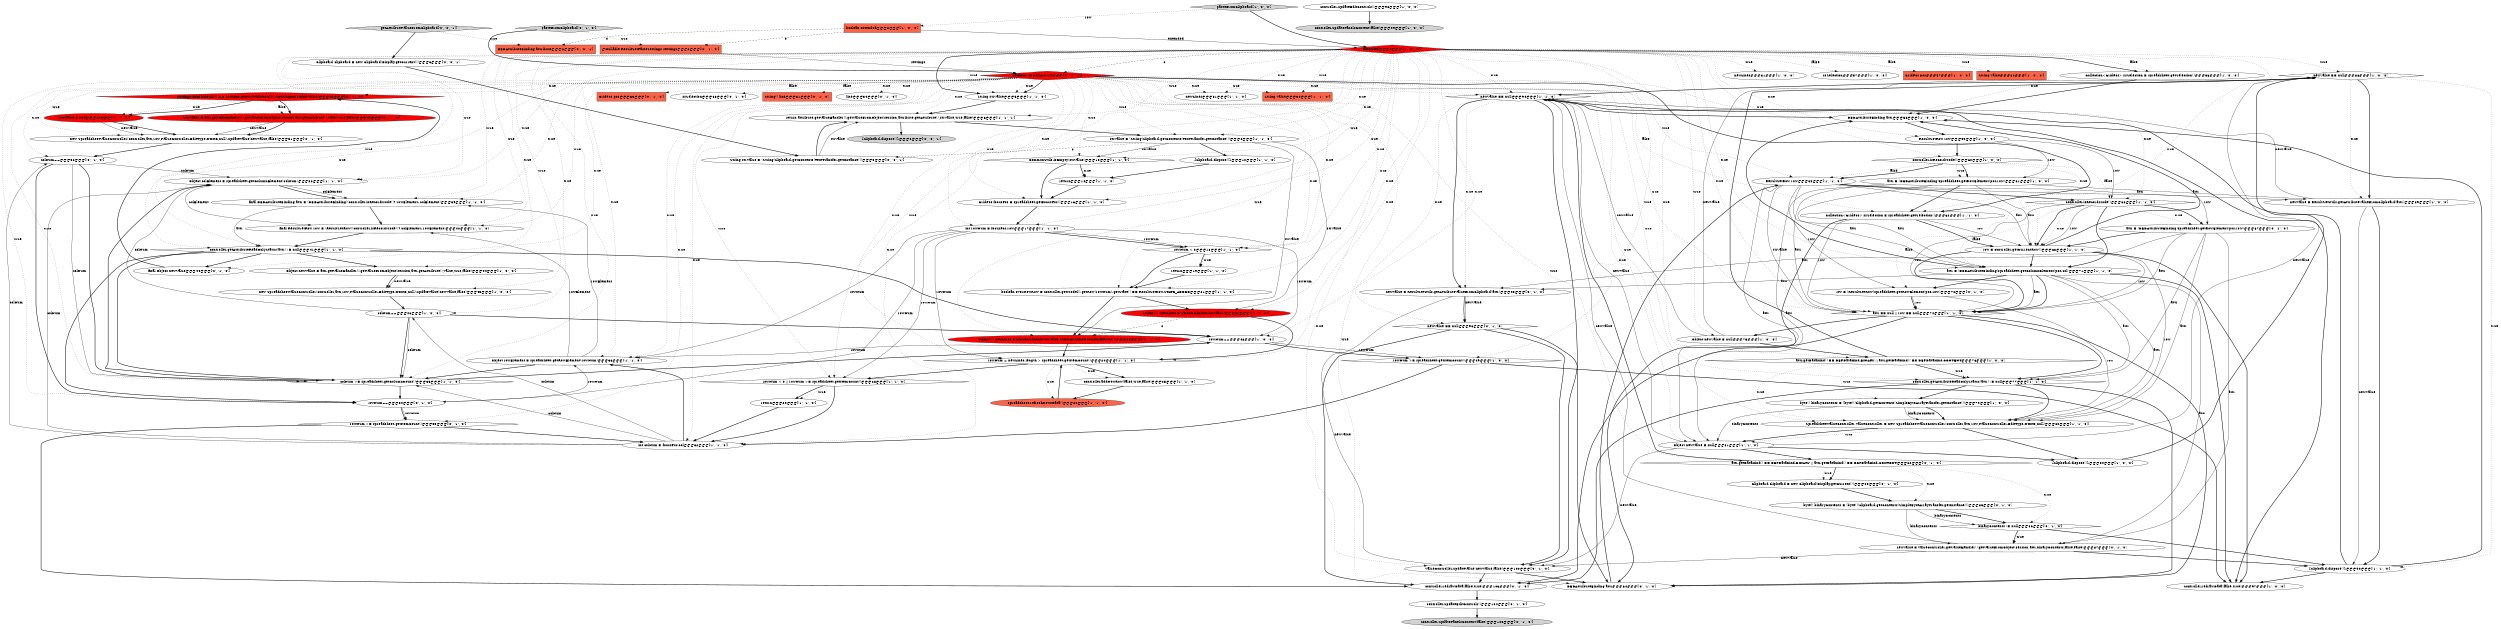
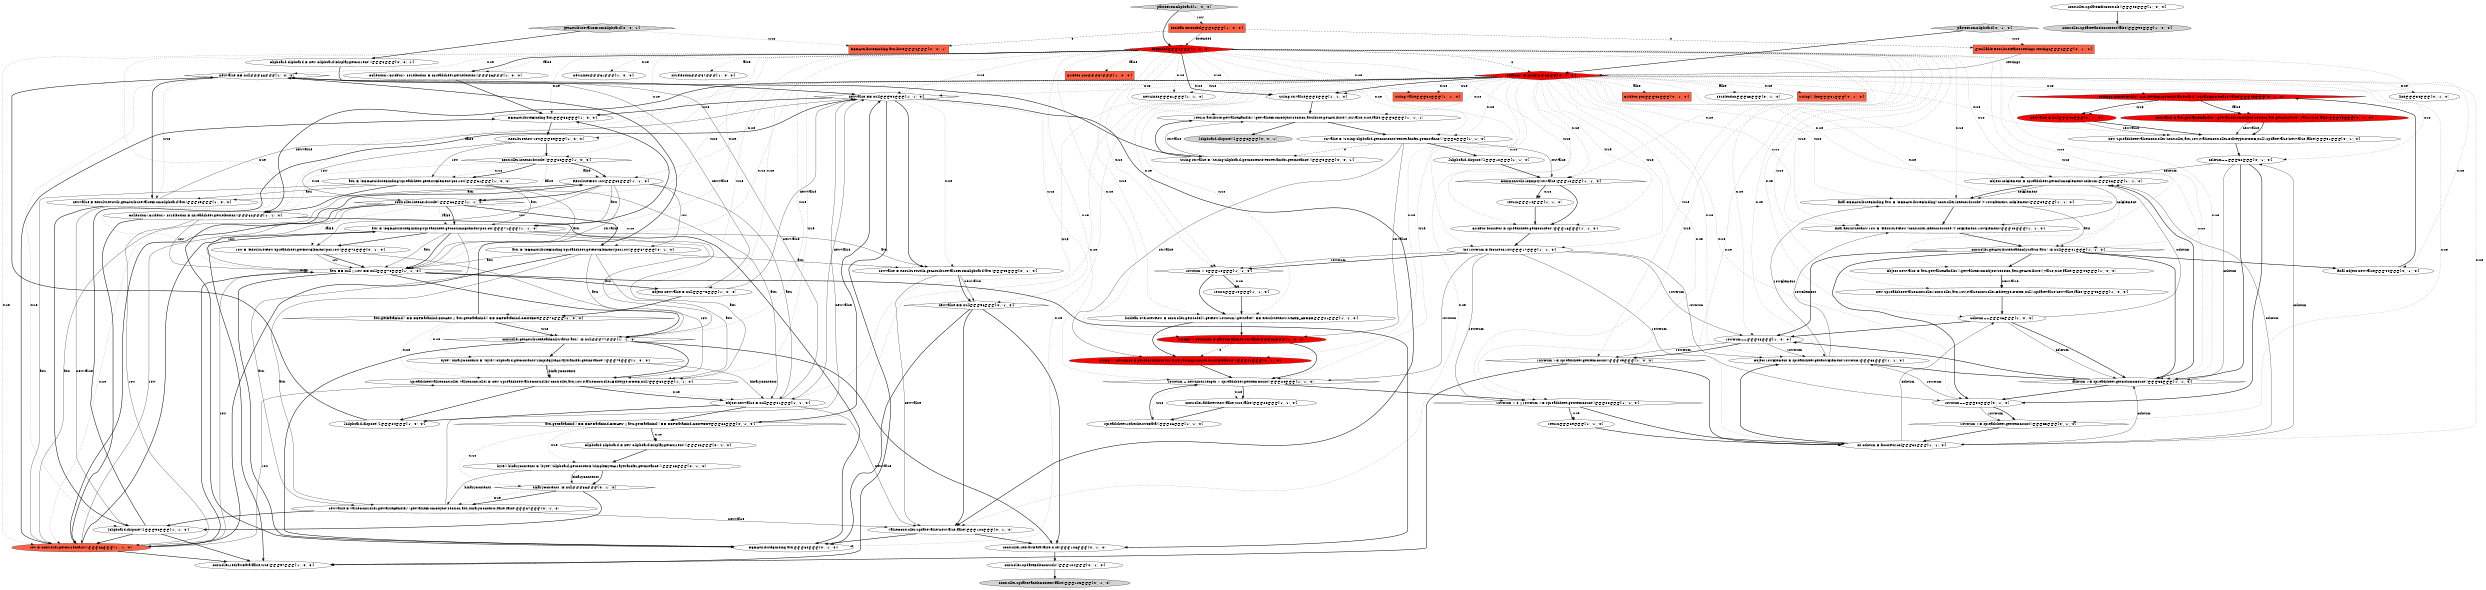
(2012, 76) -> none
(1161, 171) -> (1517, 170)
(2435, 179) -> (116, 538)
(2034, 250) -> (81, 548)
(1058, 403) -> (1154, 424)
(519, 583) -> none
